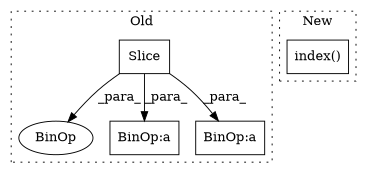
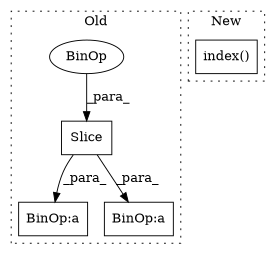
(95, 93) -> (87, 93)
